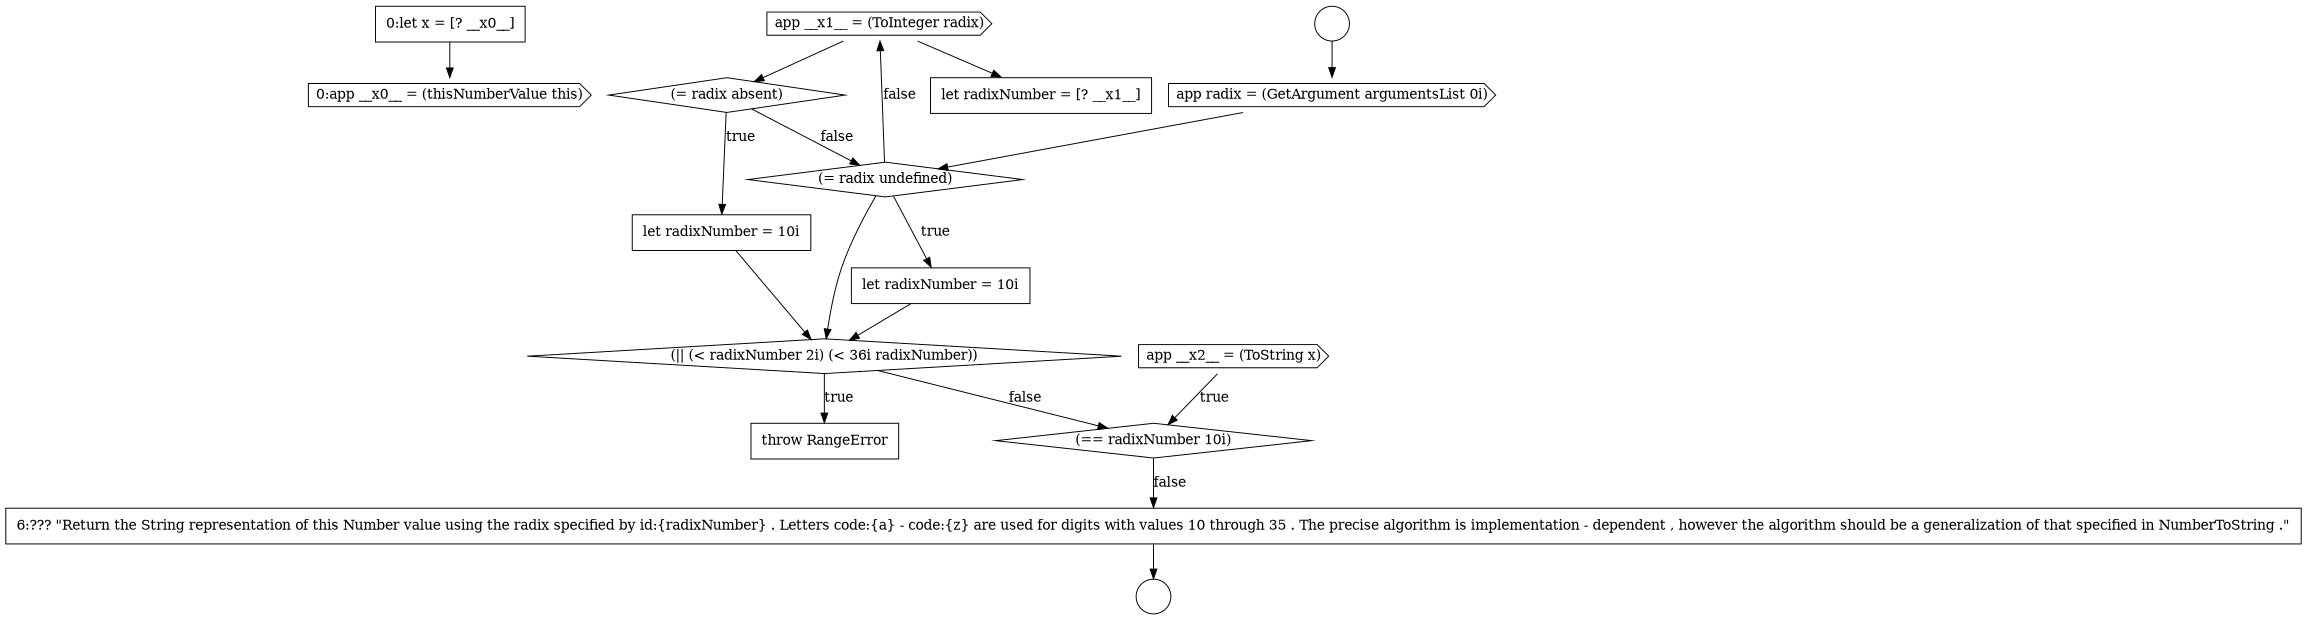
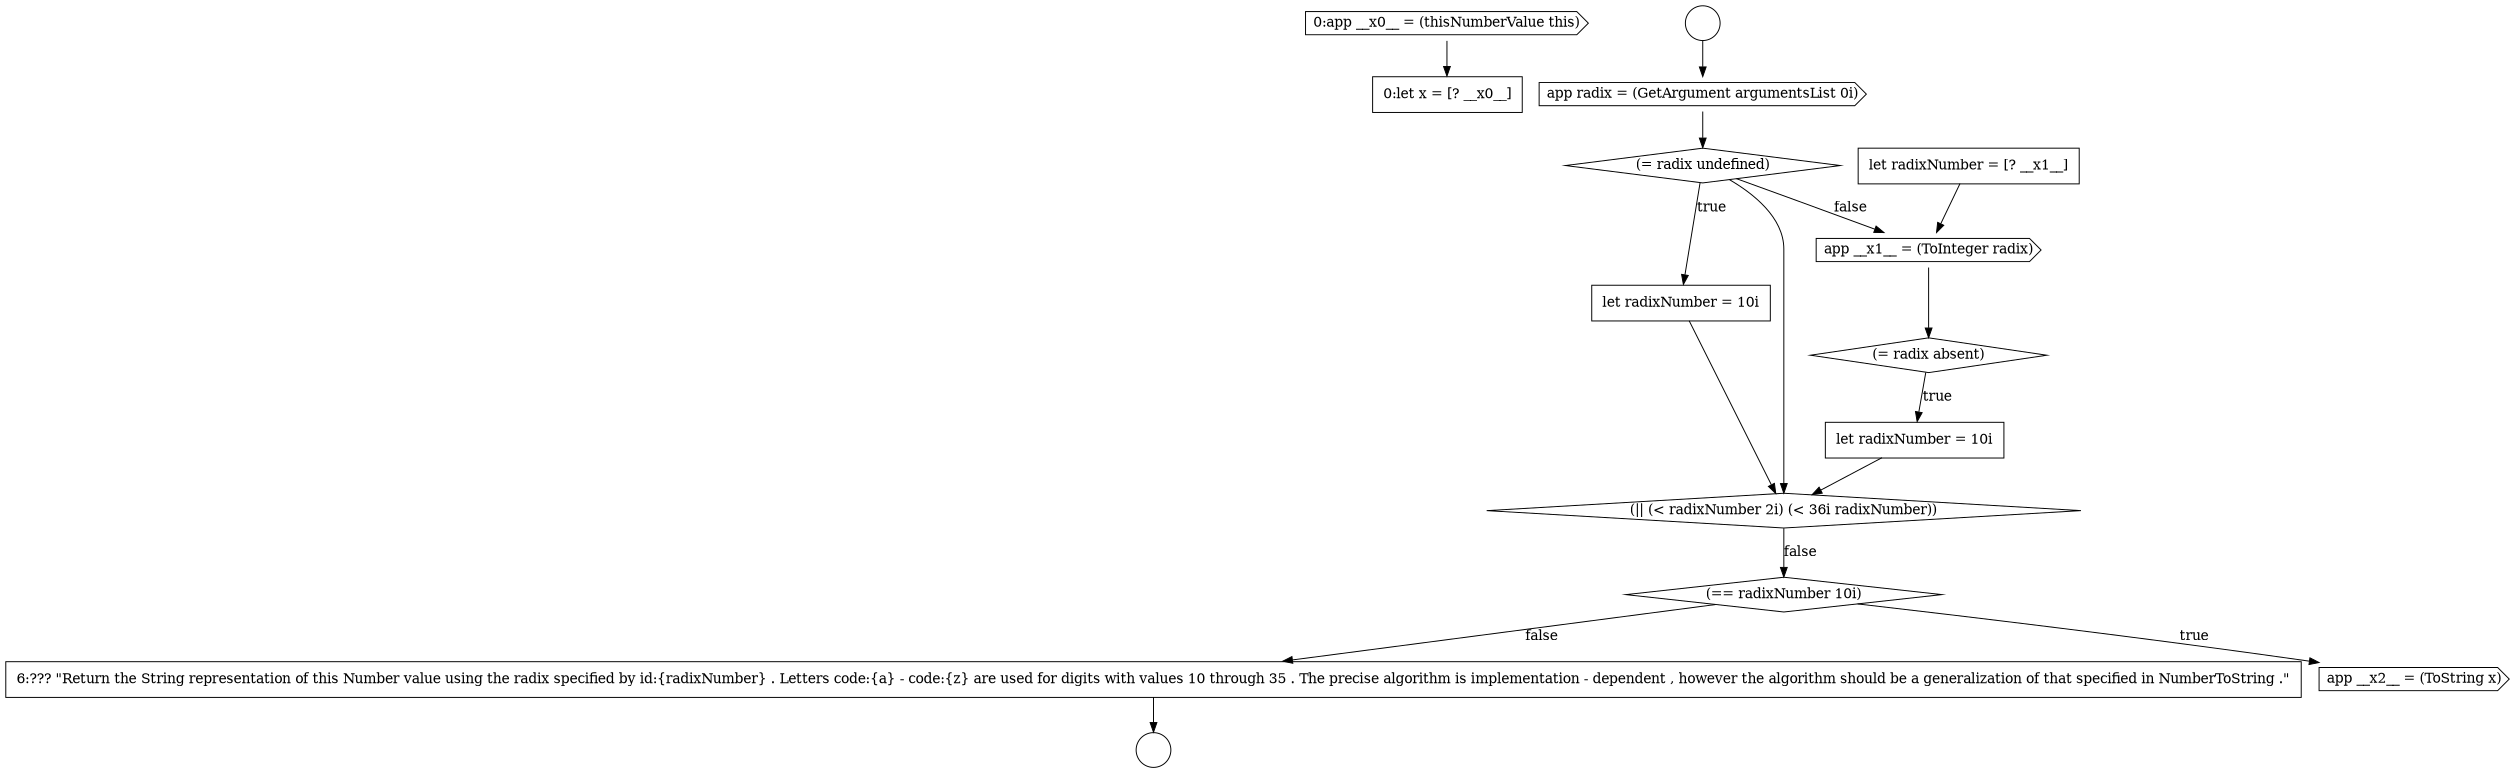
(450, 55) -> (1447, 54)
(955, 57) -> (1950, 204)
(801, 135) -> none
(1196, 396) -> (2084, 631)
(824, 441) -> none
